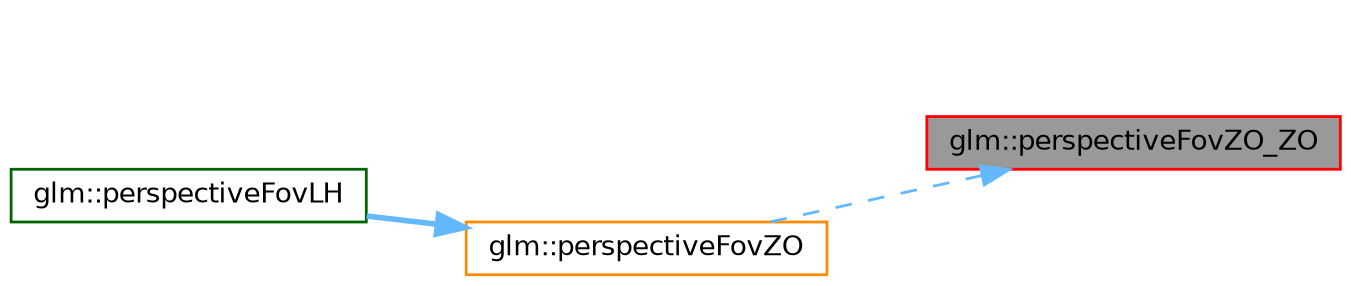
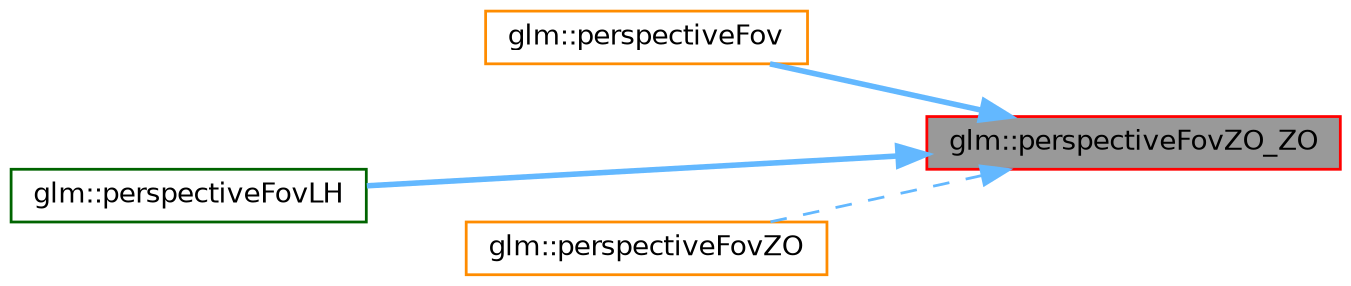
none -> (647, 37)
(402, 220) -> (632, 171)
